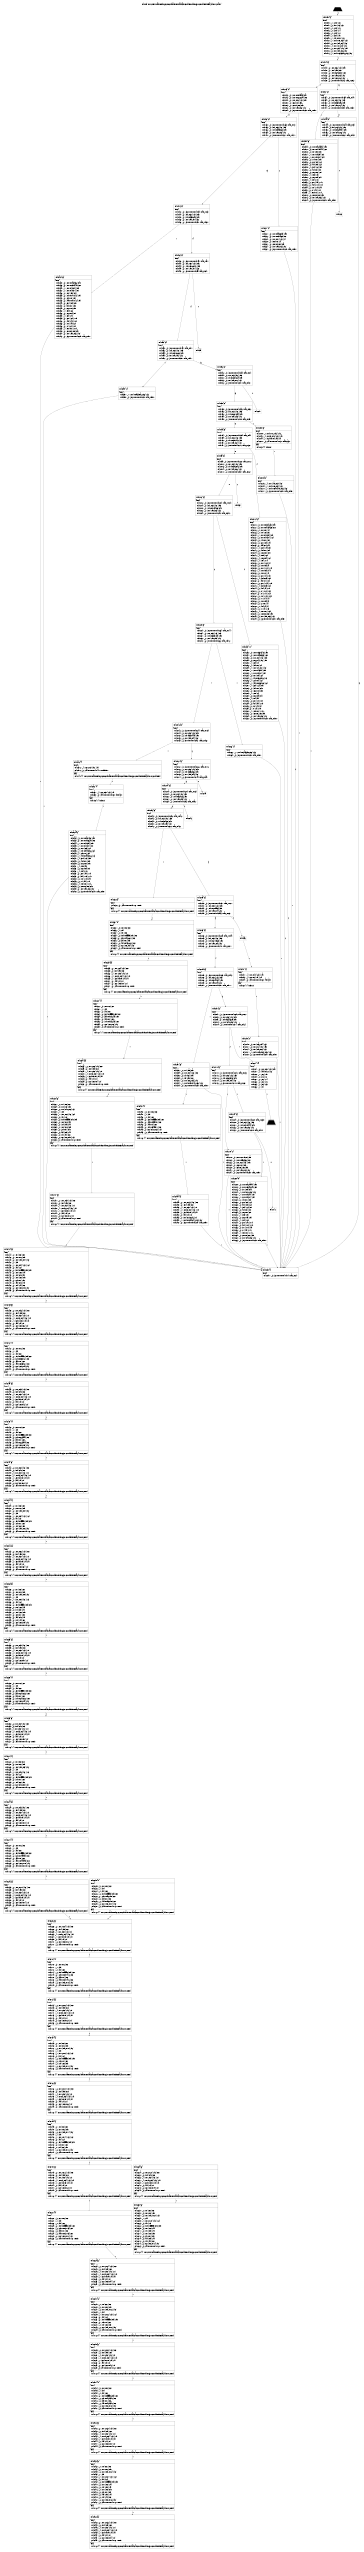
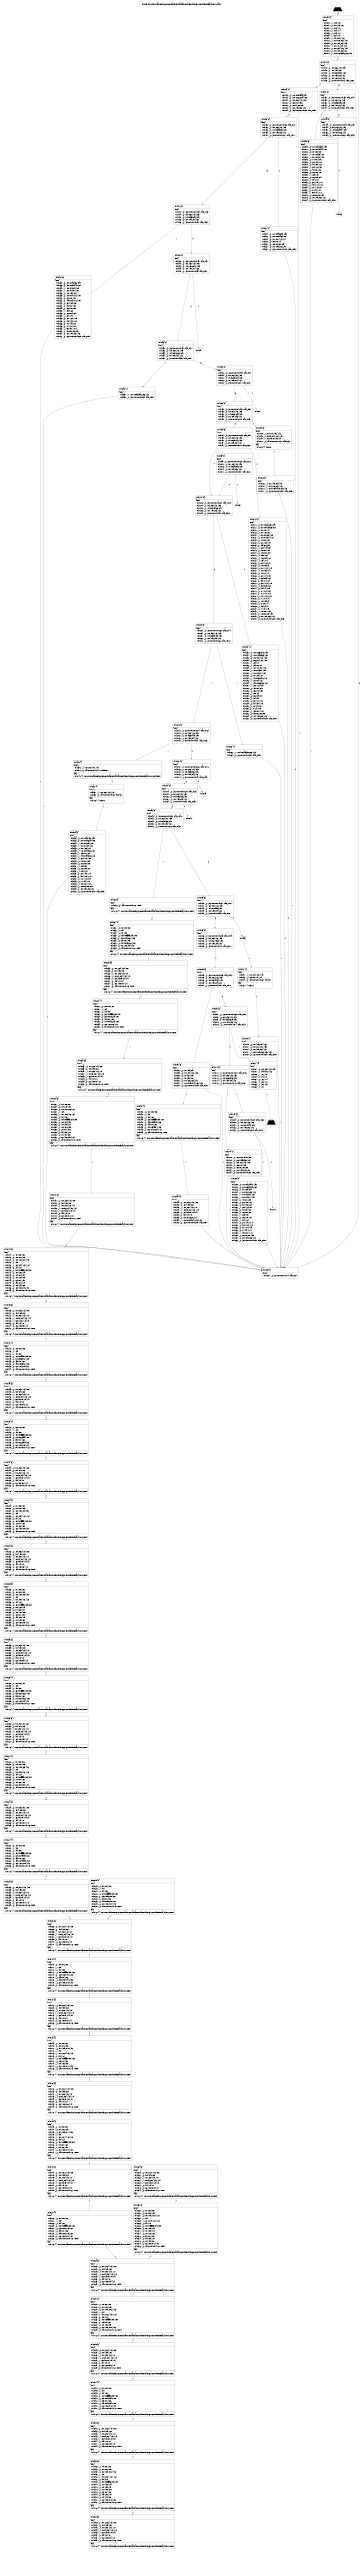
(234, 450) -> (209, 470)
